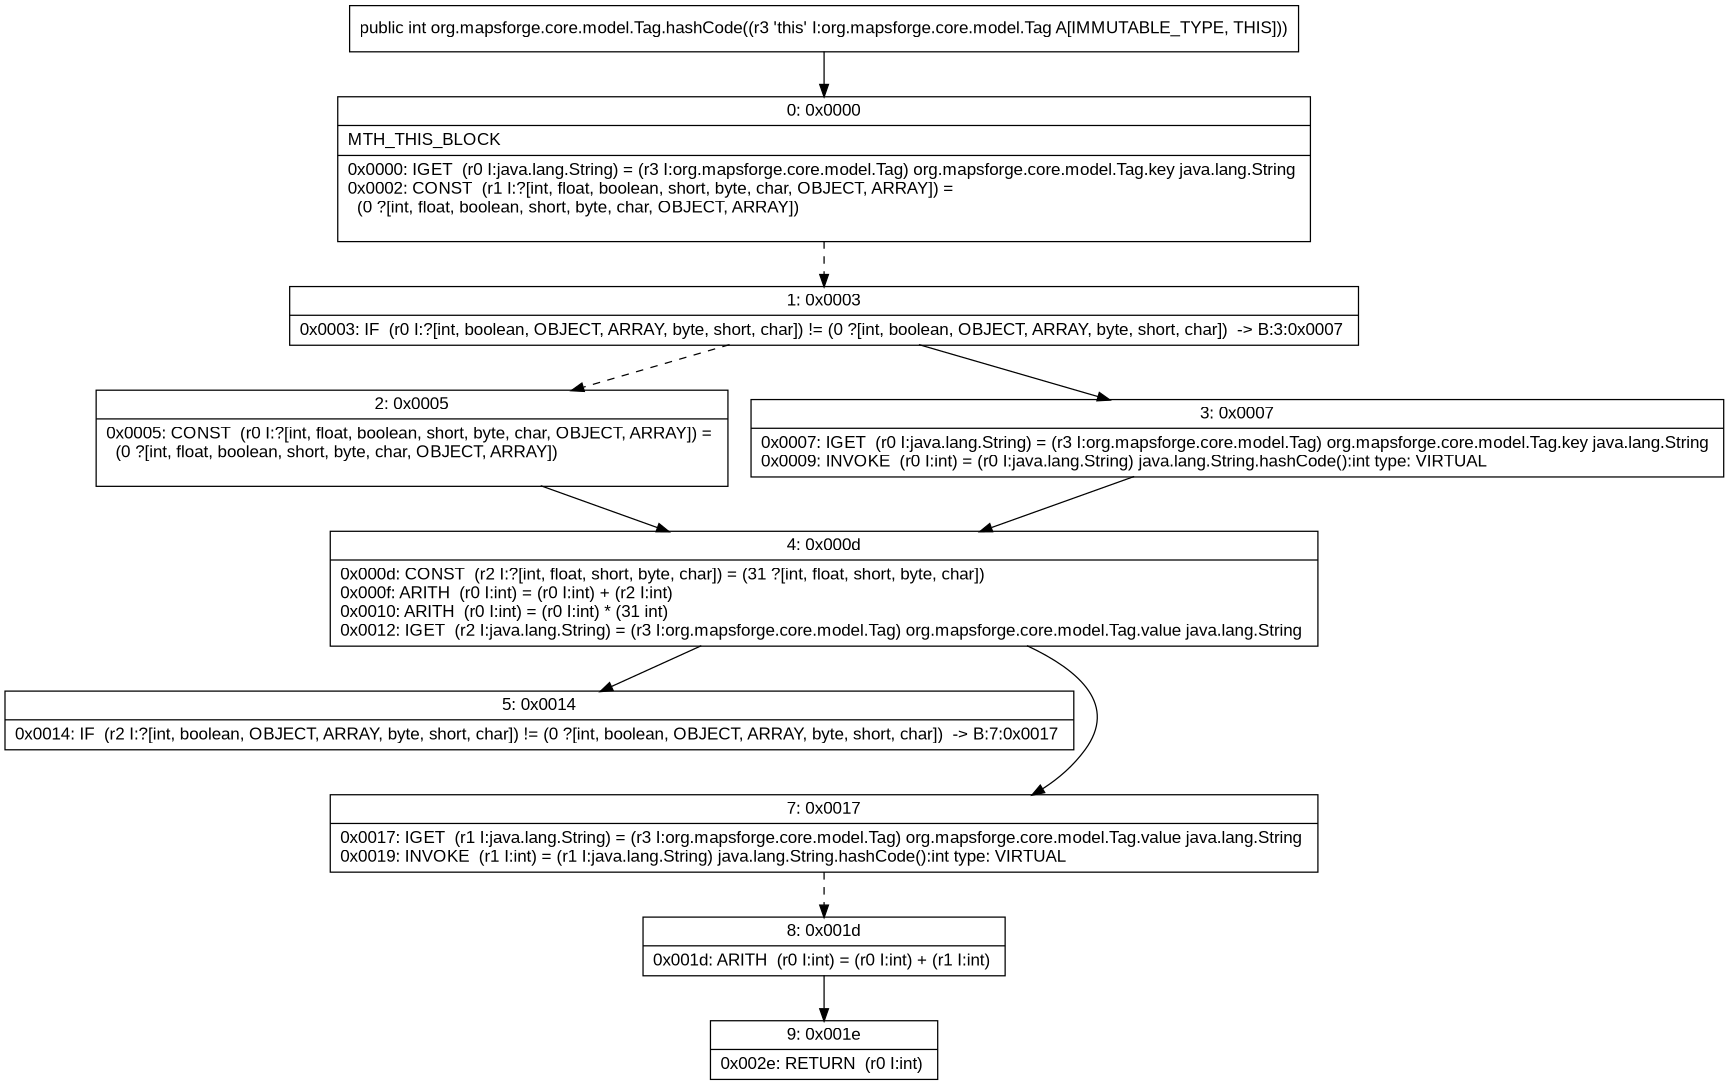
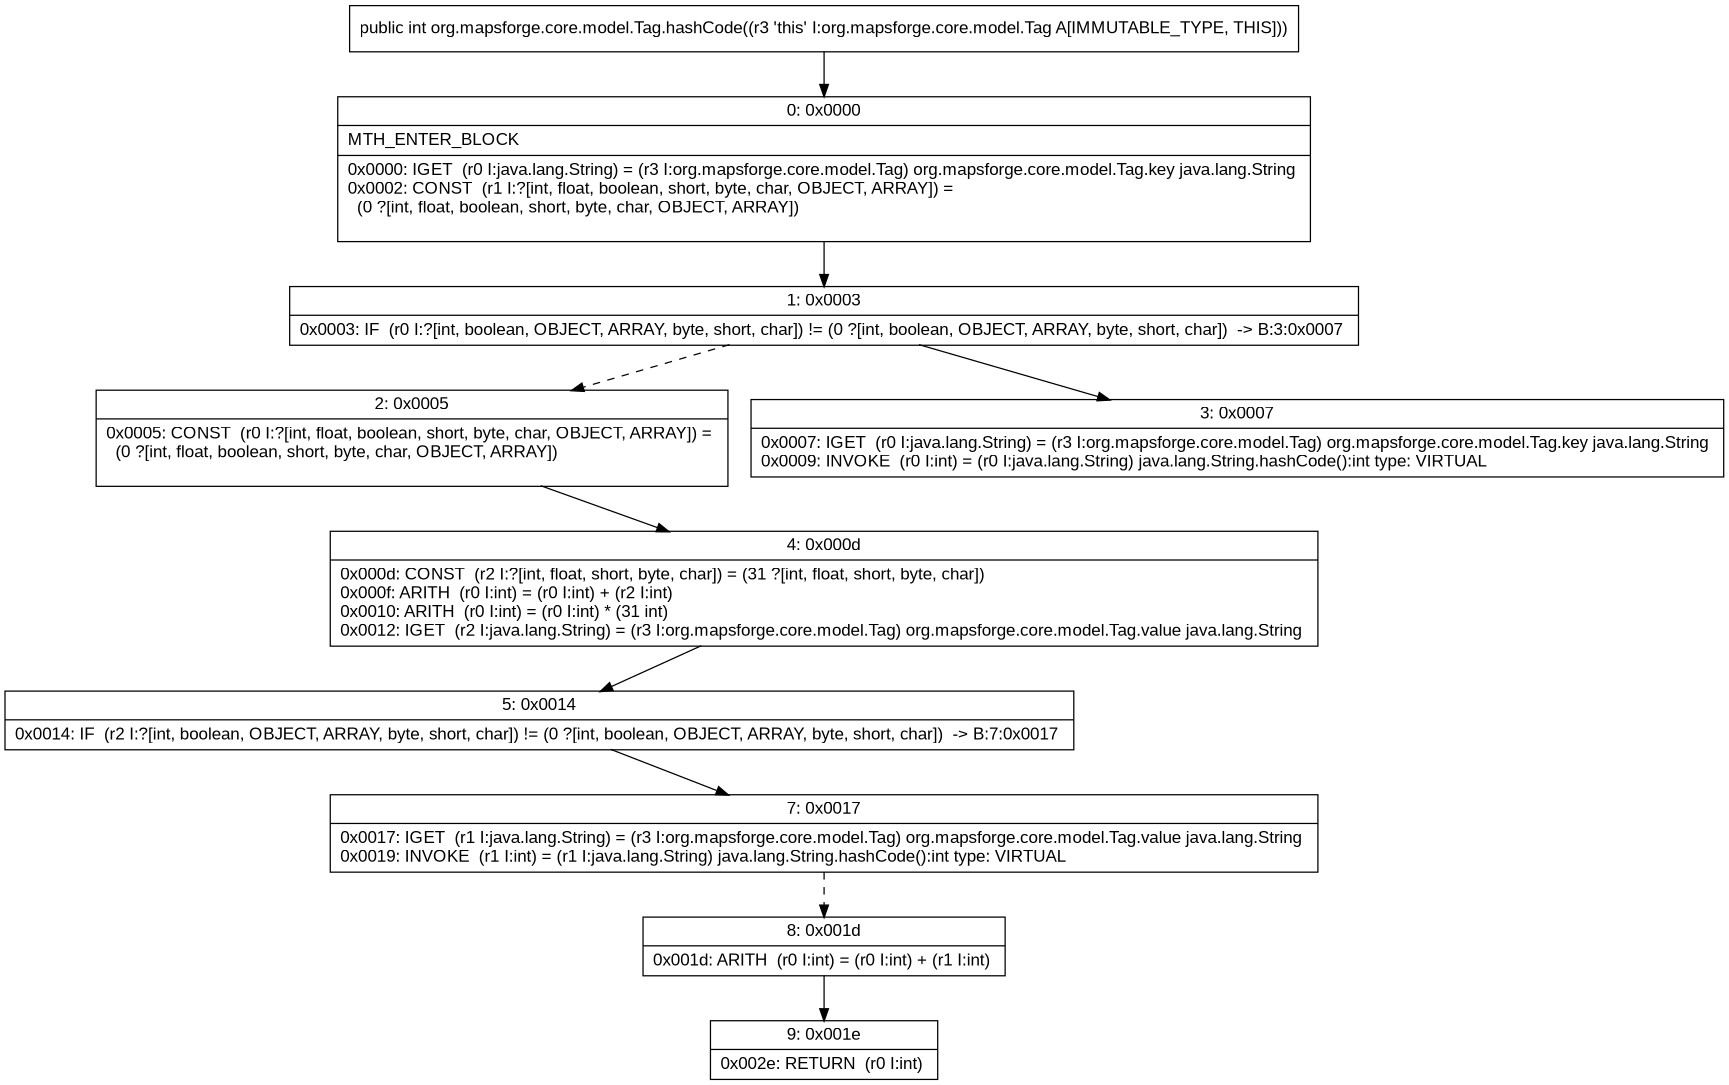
(425, 140) -> (434, 140)
(824, 258) -> (824, 258)
(1063, 502) -> none
(1096, 711) -> (664, 770)
